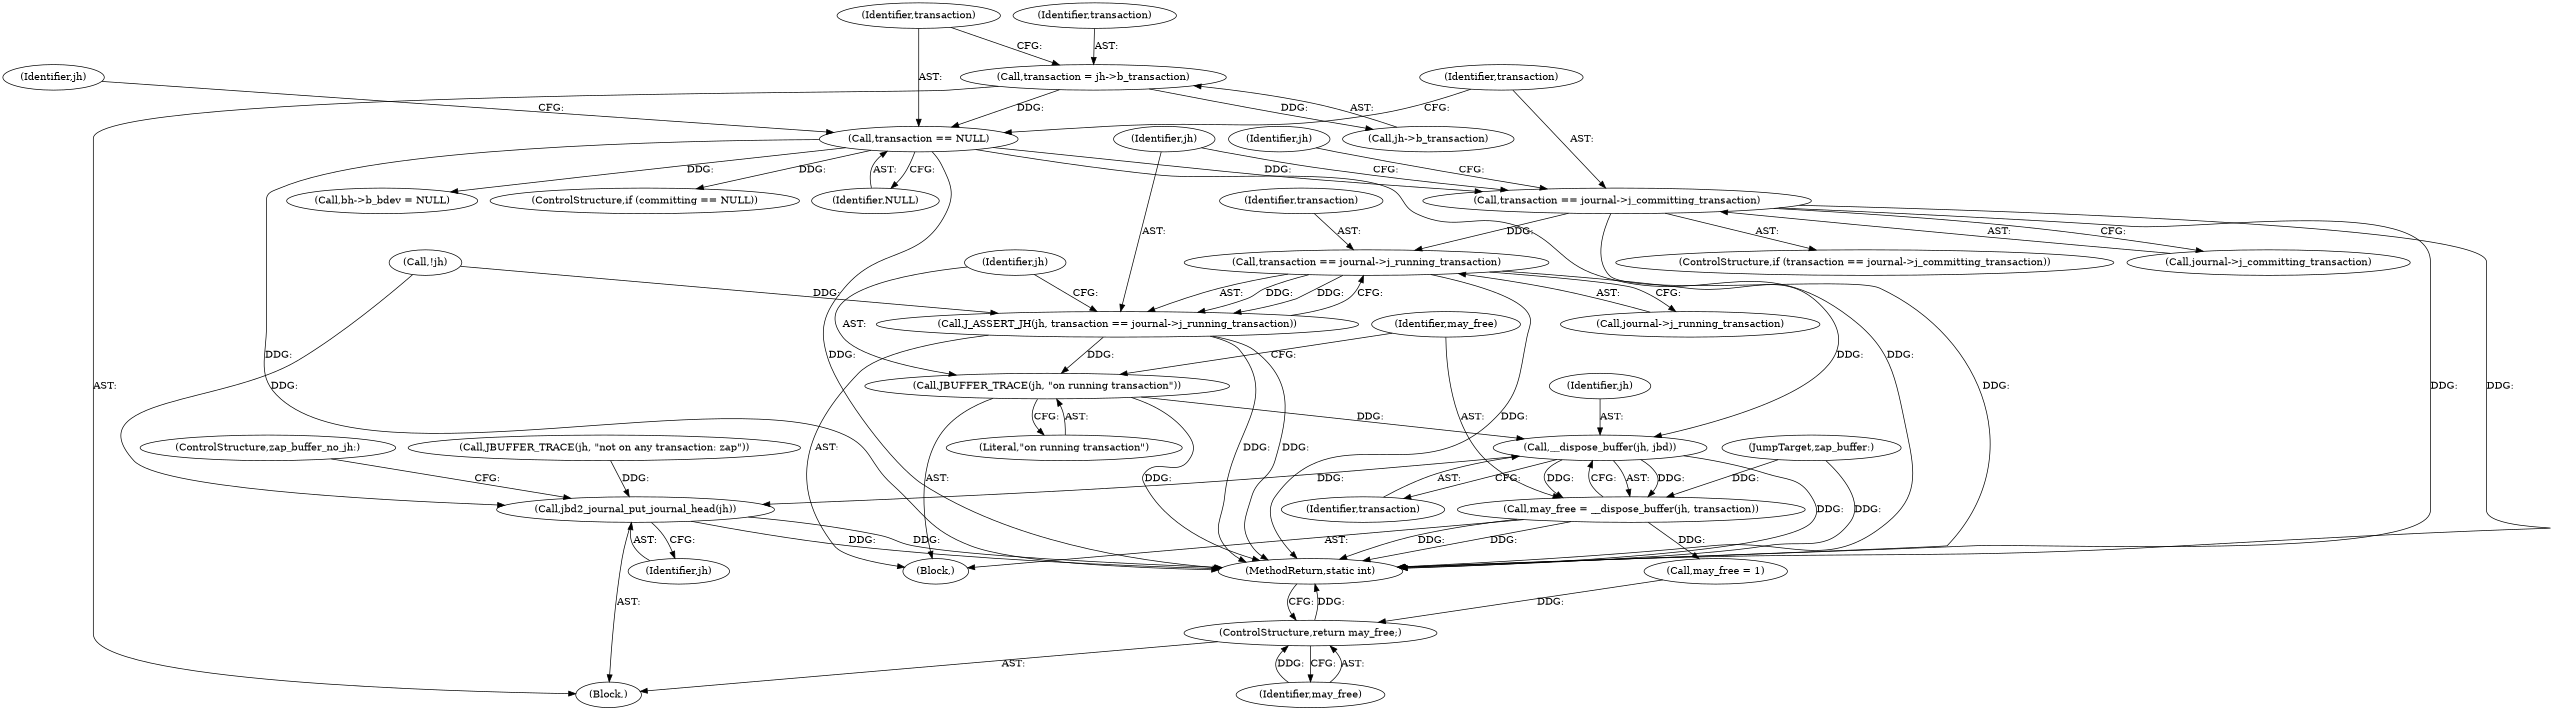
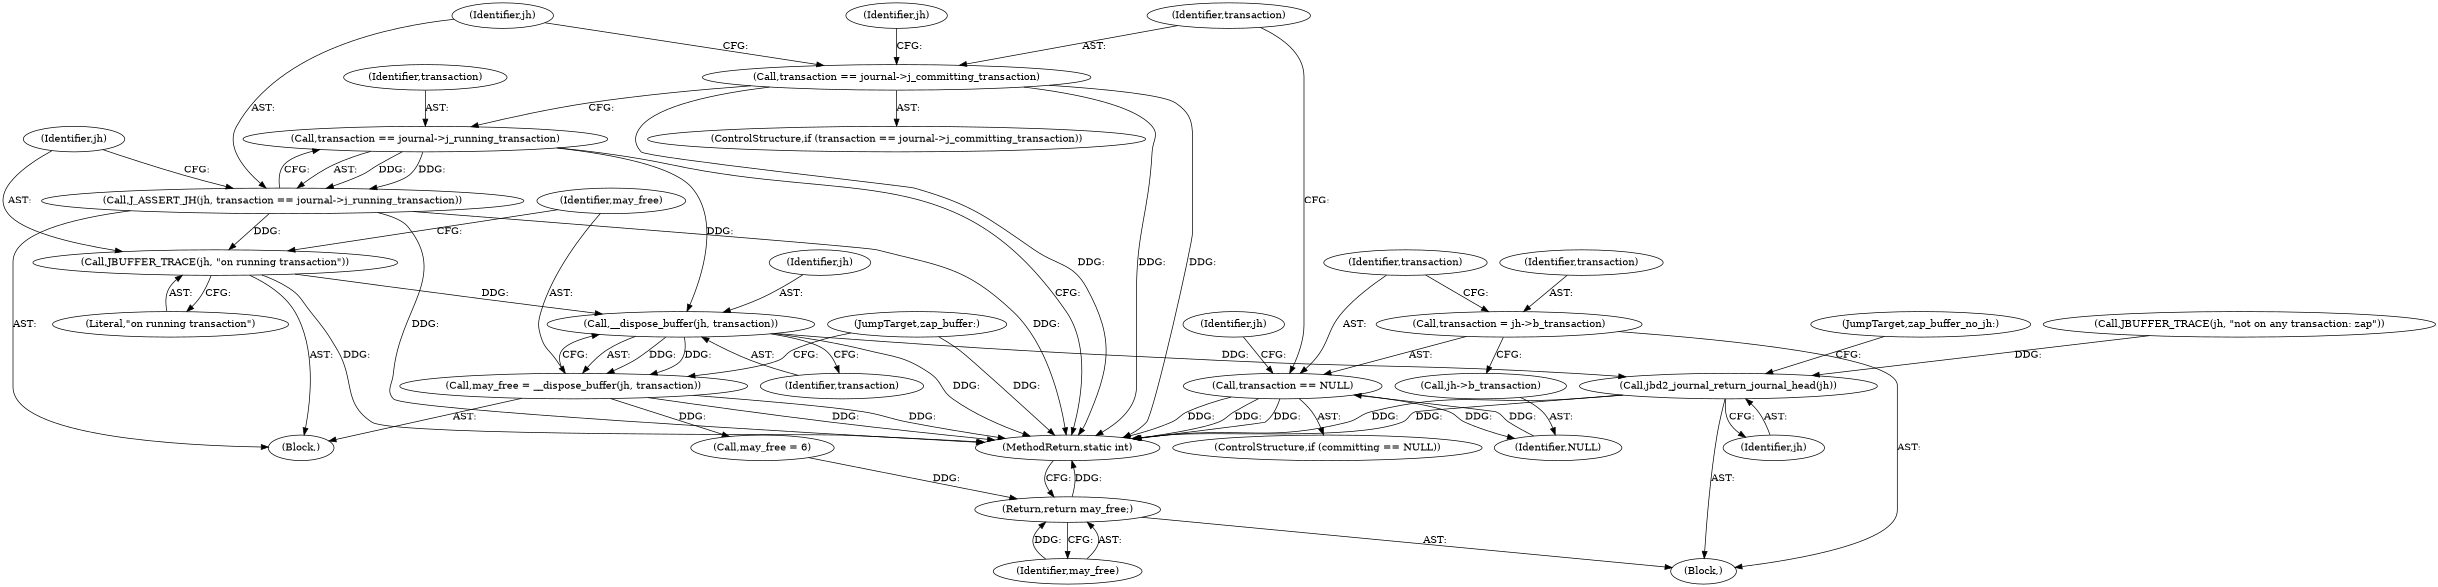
(1300, 101) -> (1540, 409)
(1032, 108) -> (1422, 355)
(1296, 108) -> (1511, 355)
(814, 170) -> (1331, 417)
(887, 170) -> (1524, 417)
(924, 170) -> (1480, 417)
(1222, 171) -> none
(382, 201) -> none
(1522, 232) -> (603, 108)
(425, 263) -> none
(2269, 263) -> none
(1690, 324) -> none
(1516, 417) -> (1069, 293)
(268, 448) -> (1921, 324)
(1600, 448) -> (681, 324)
(1747, 479) -> (808, 355)
(636, 510) -> (1728, 386)
(1716, 571) -> (762, 448)
(1311, 633) -> (1068, 510)
